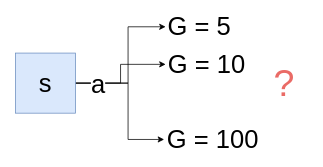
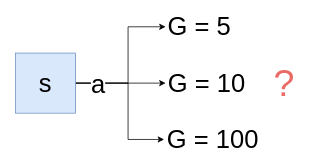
(207, 64) -> (207, 83)
